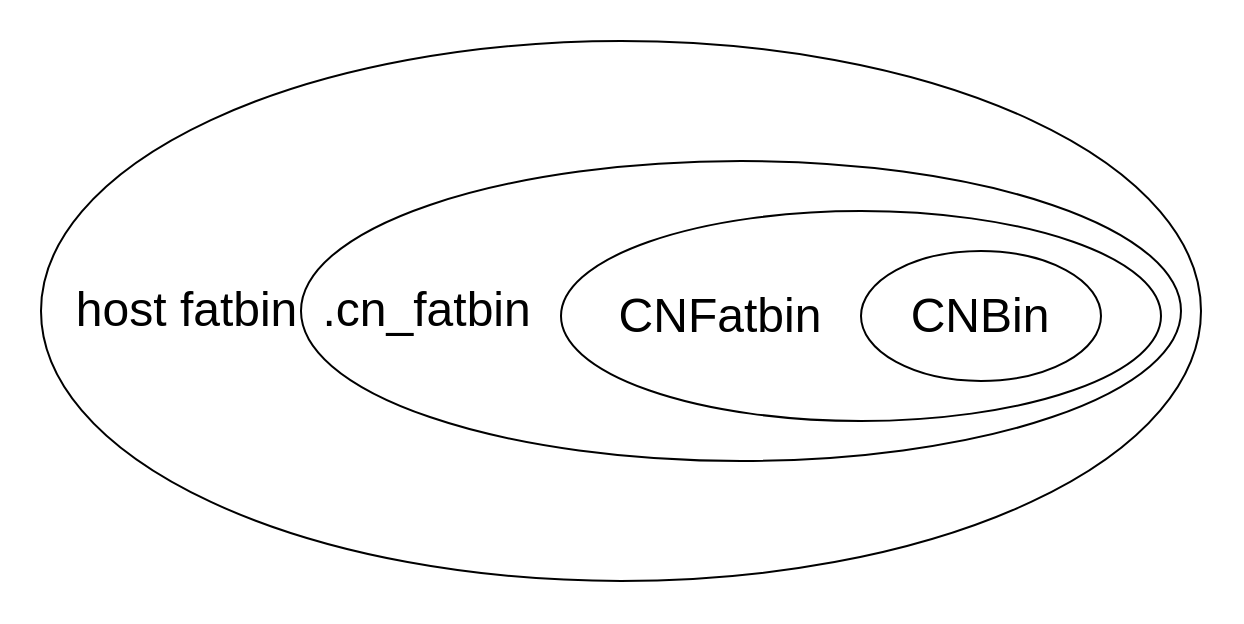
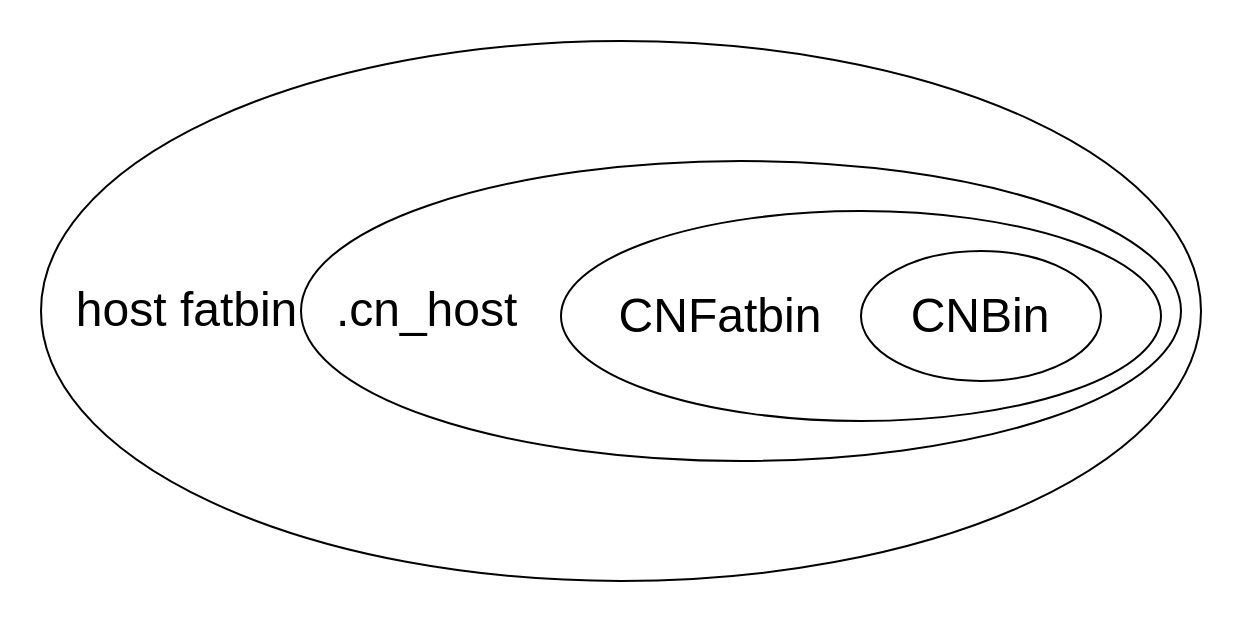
(741, 311) -> (741, 311)
